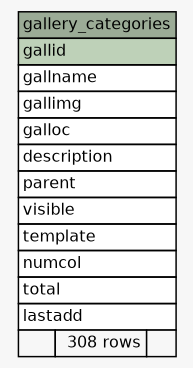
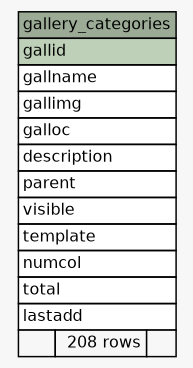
(105, 343) -> (105, 343)
